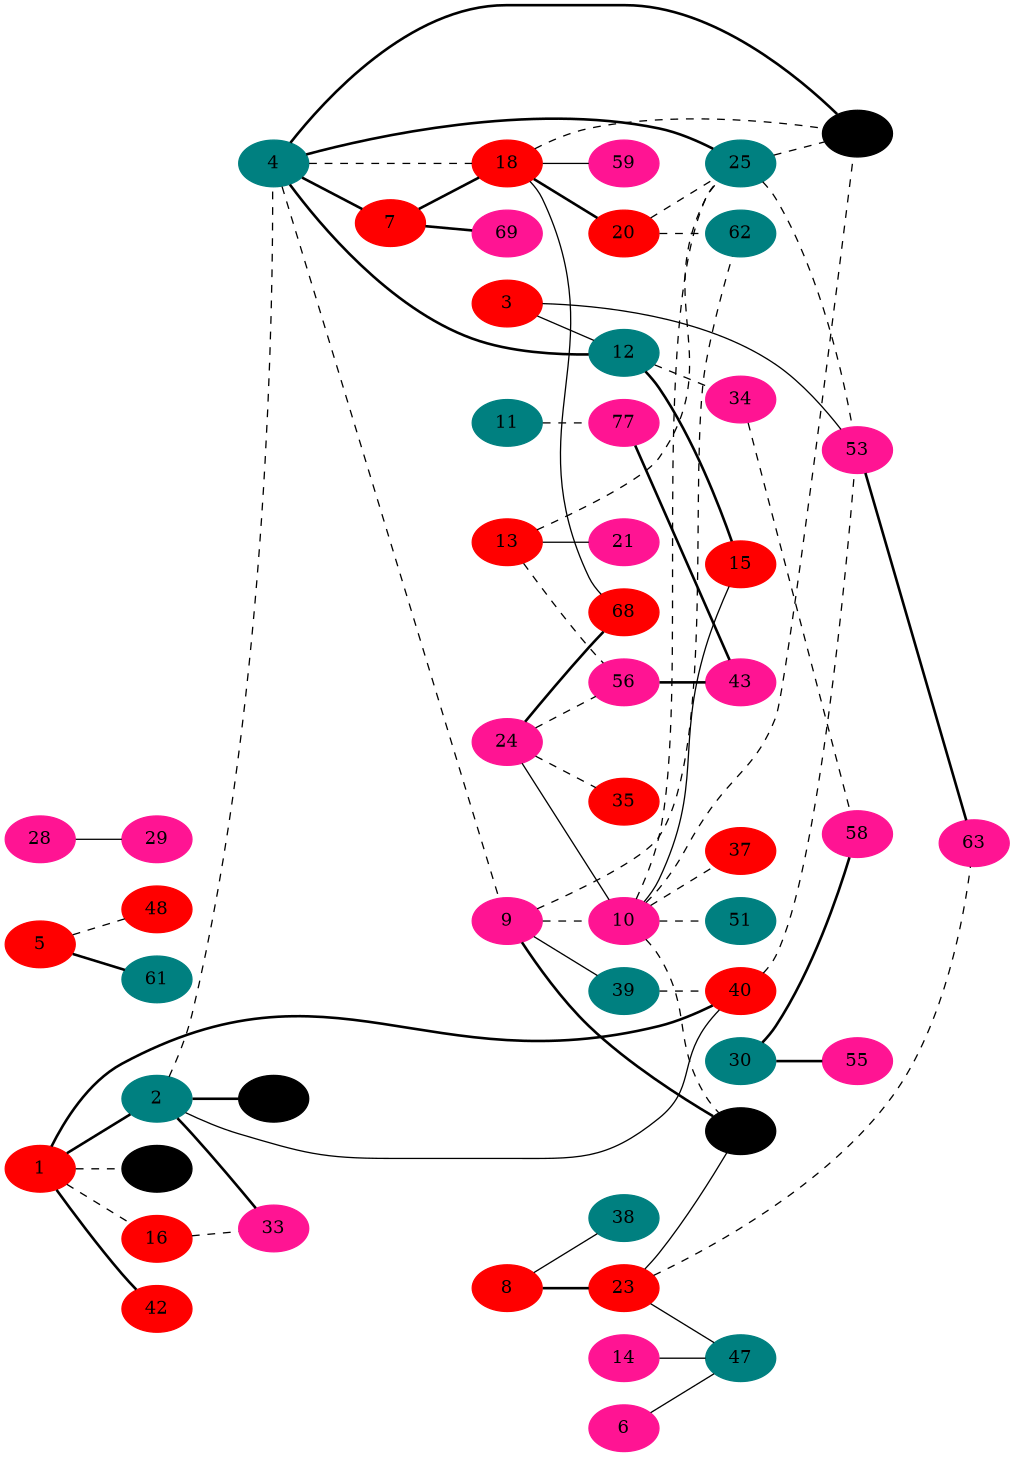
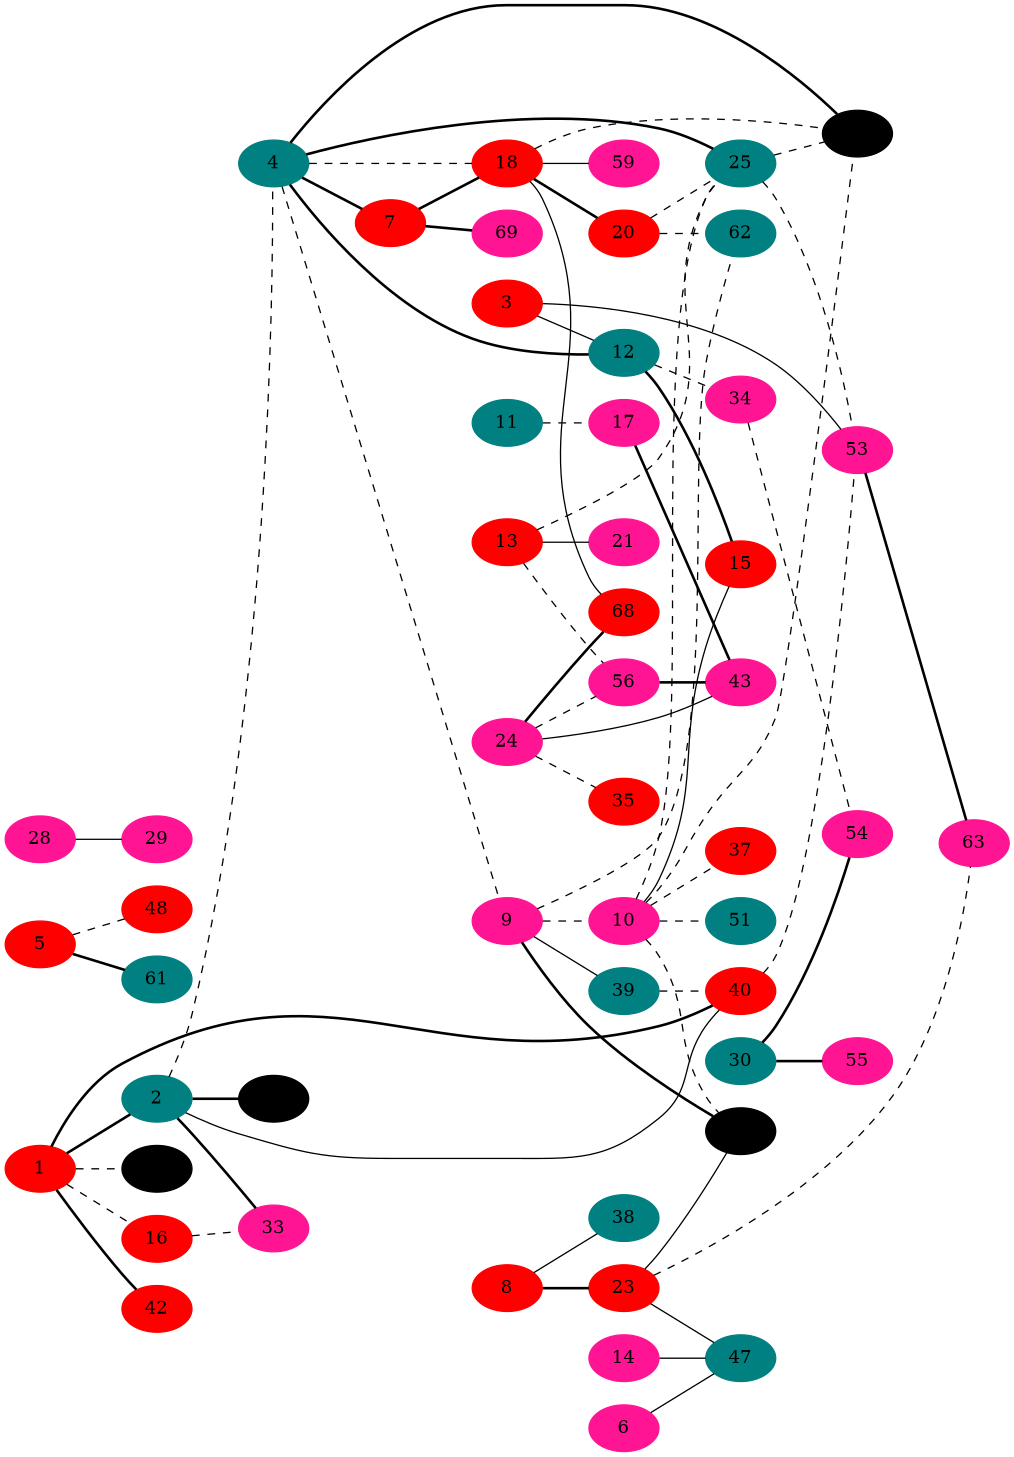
(624, 423) -> (624, 423)
(566, 832) -> (629, 725)
(857, 834) -> (857, 834)
